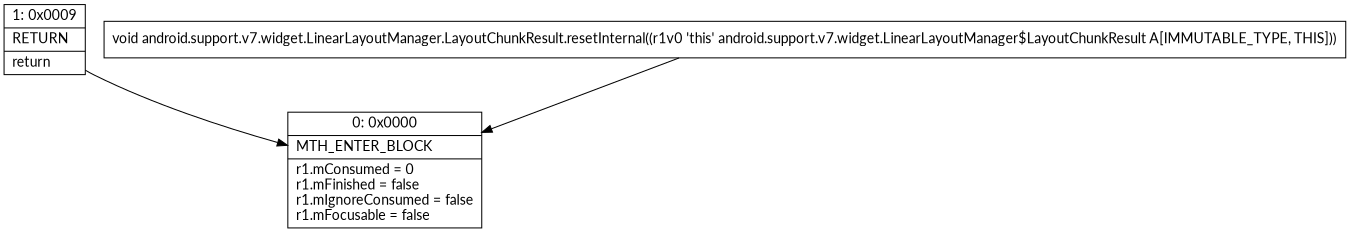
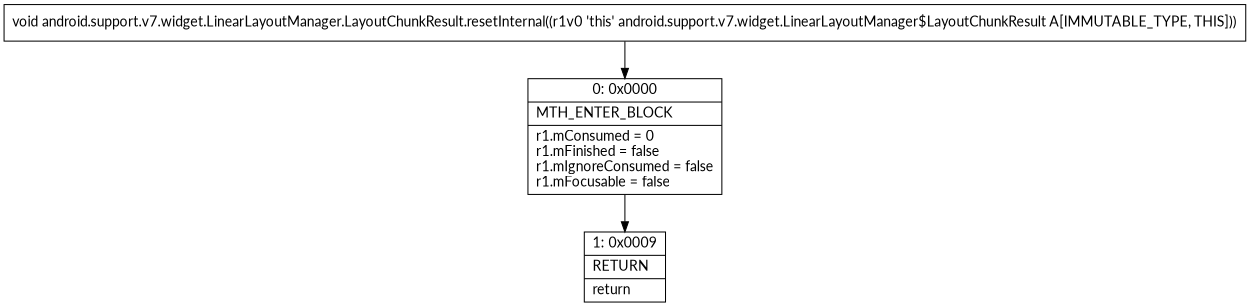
(180, 111) -> (625, 208)
